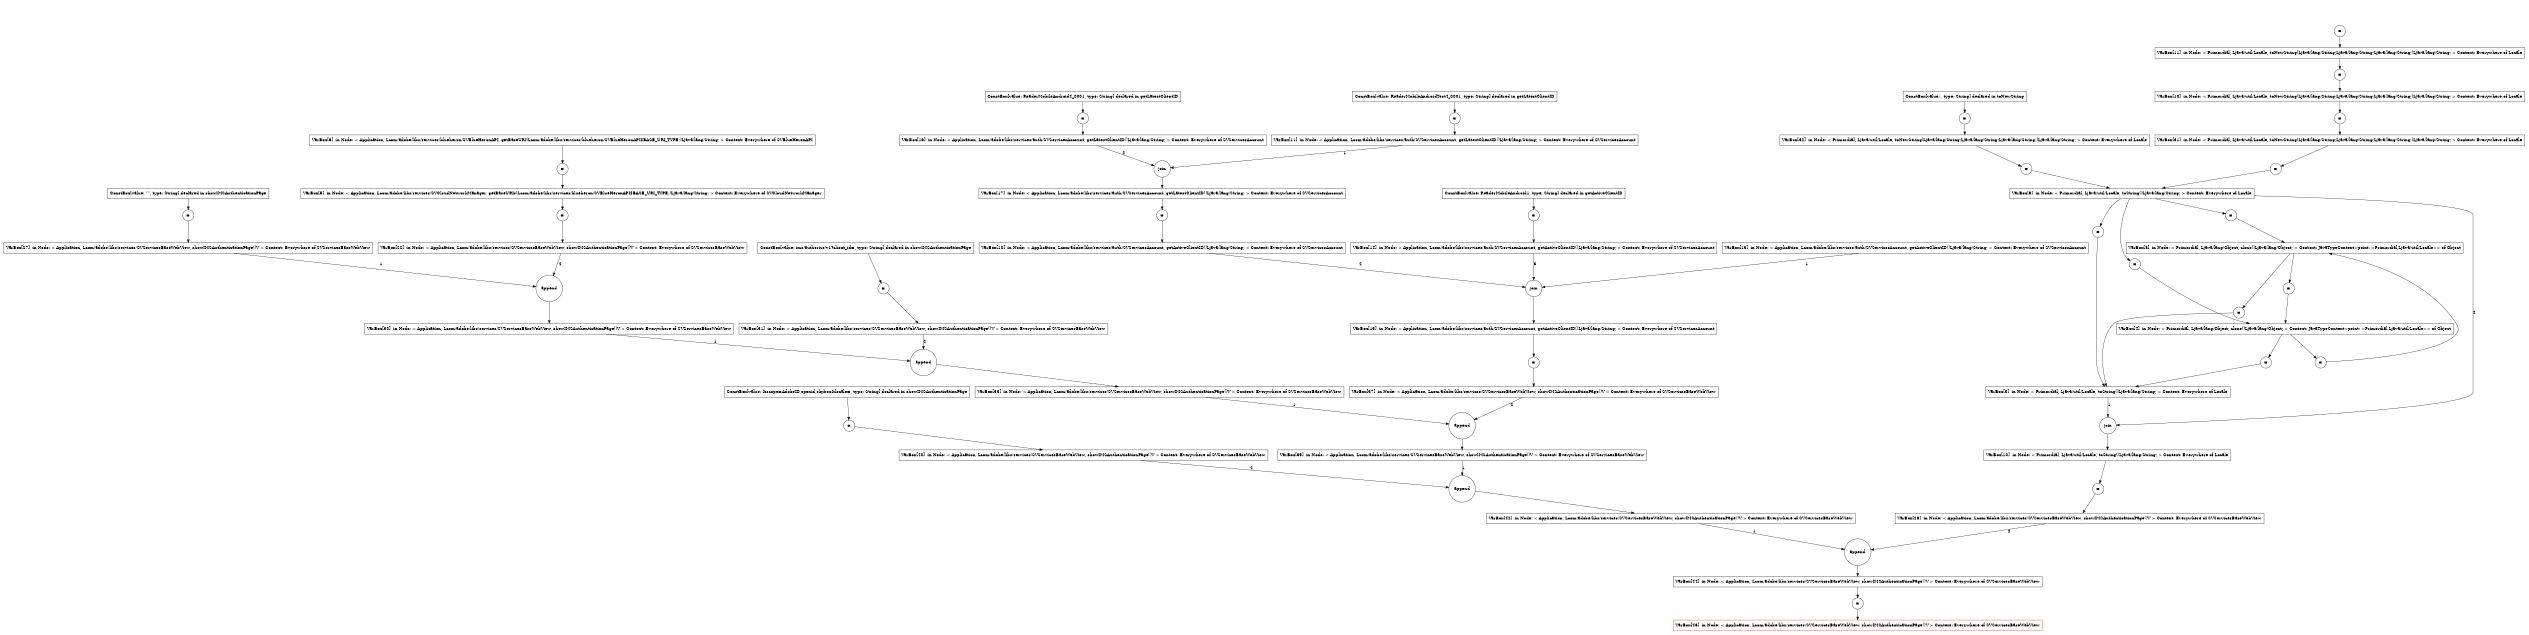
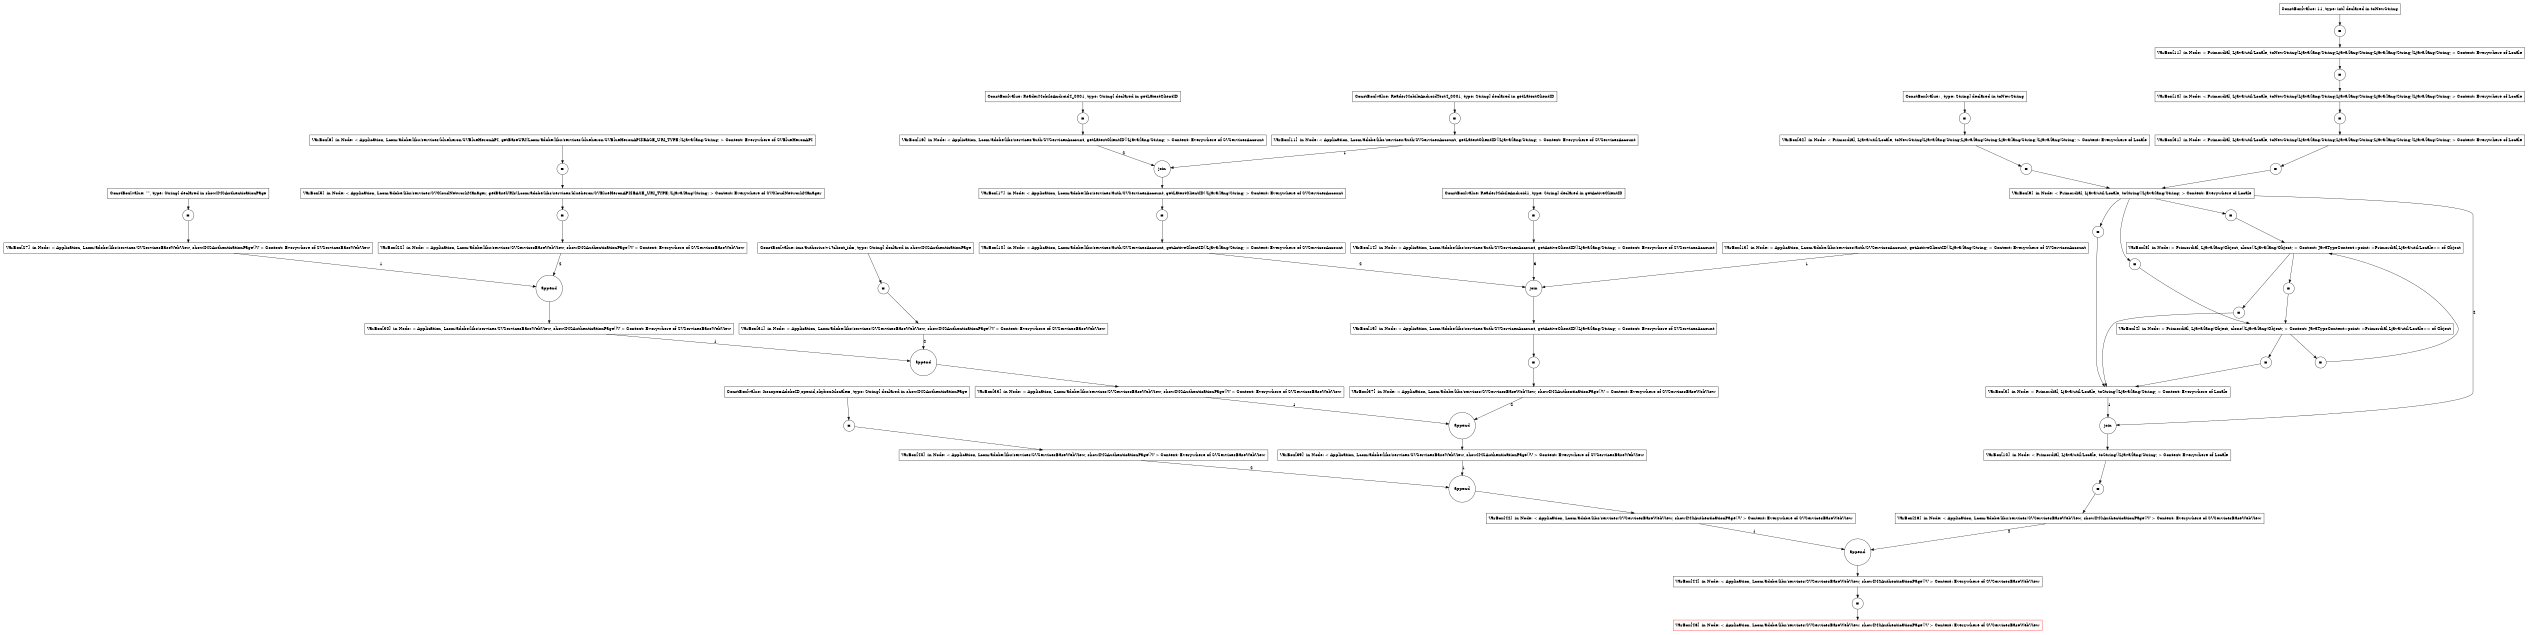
none -> (2340, 9)
